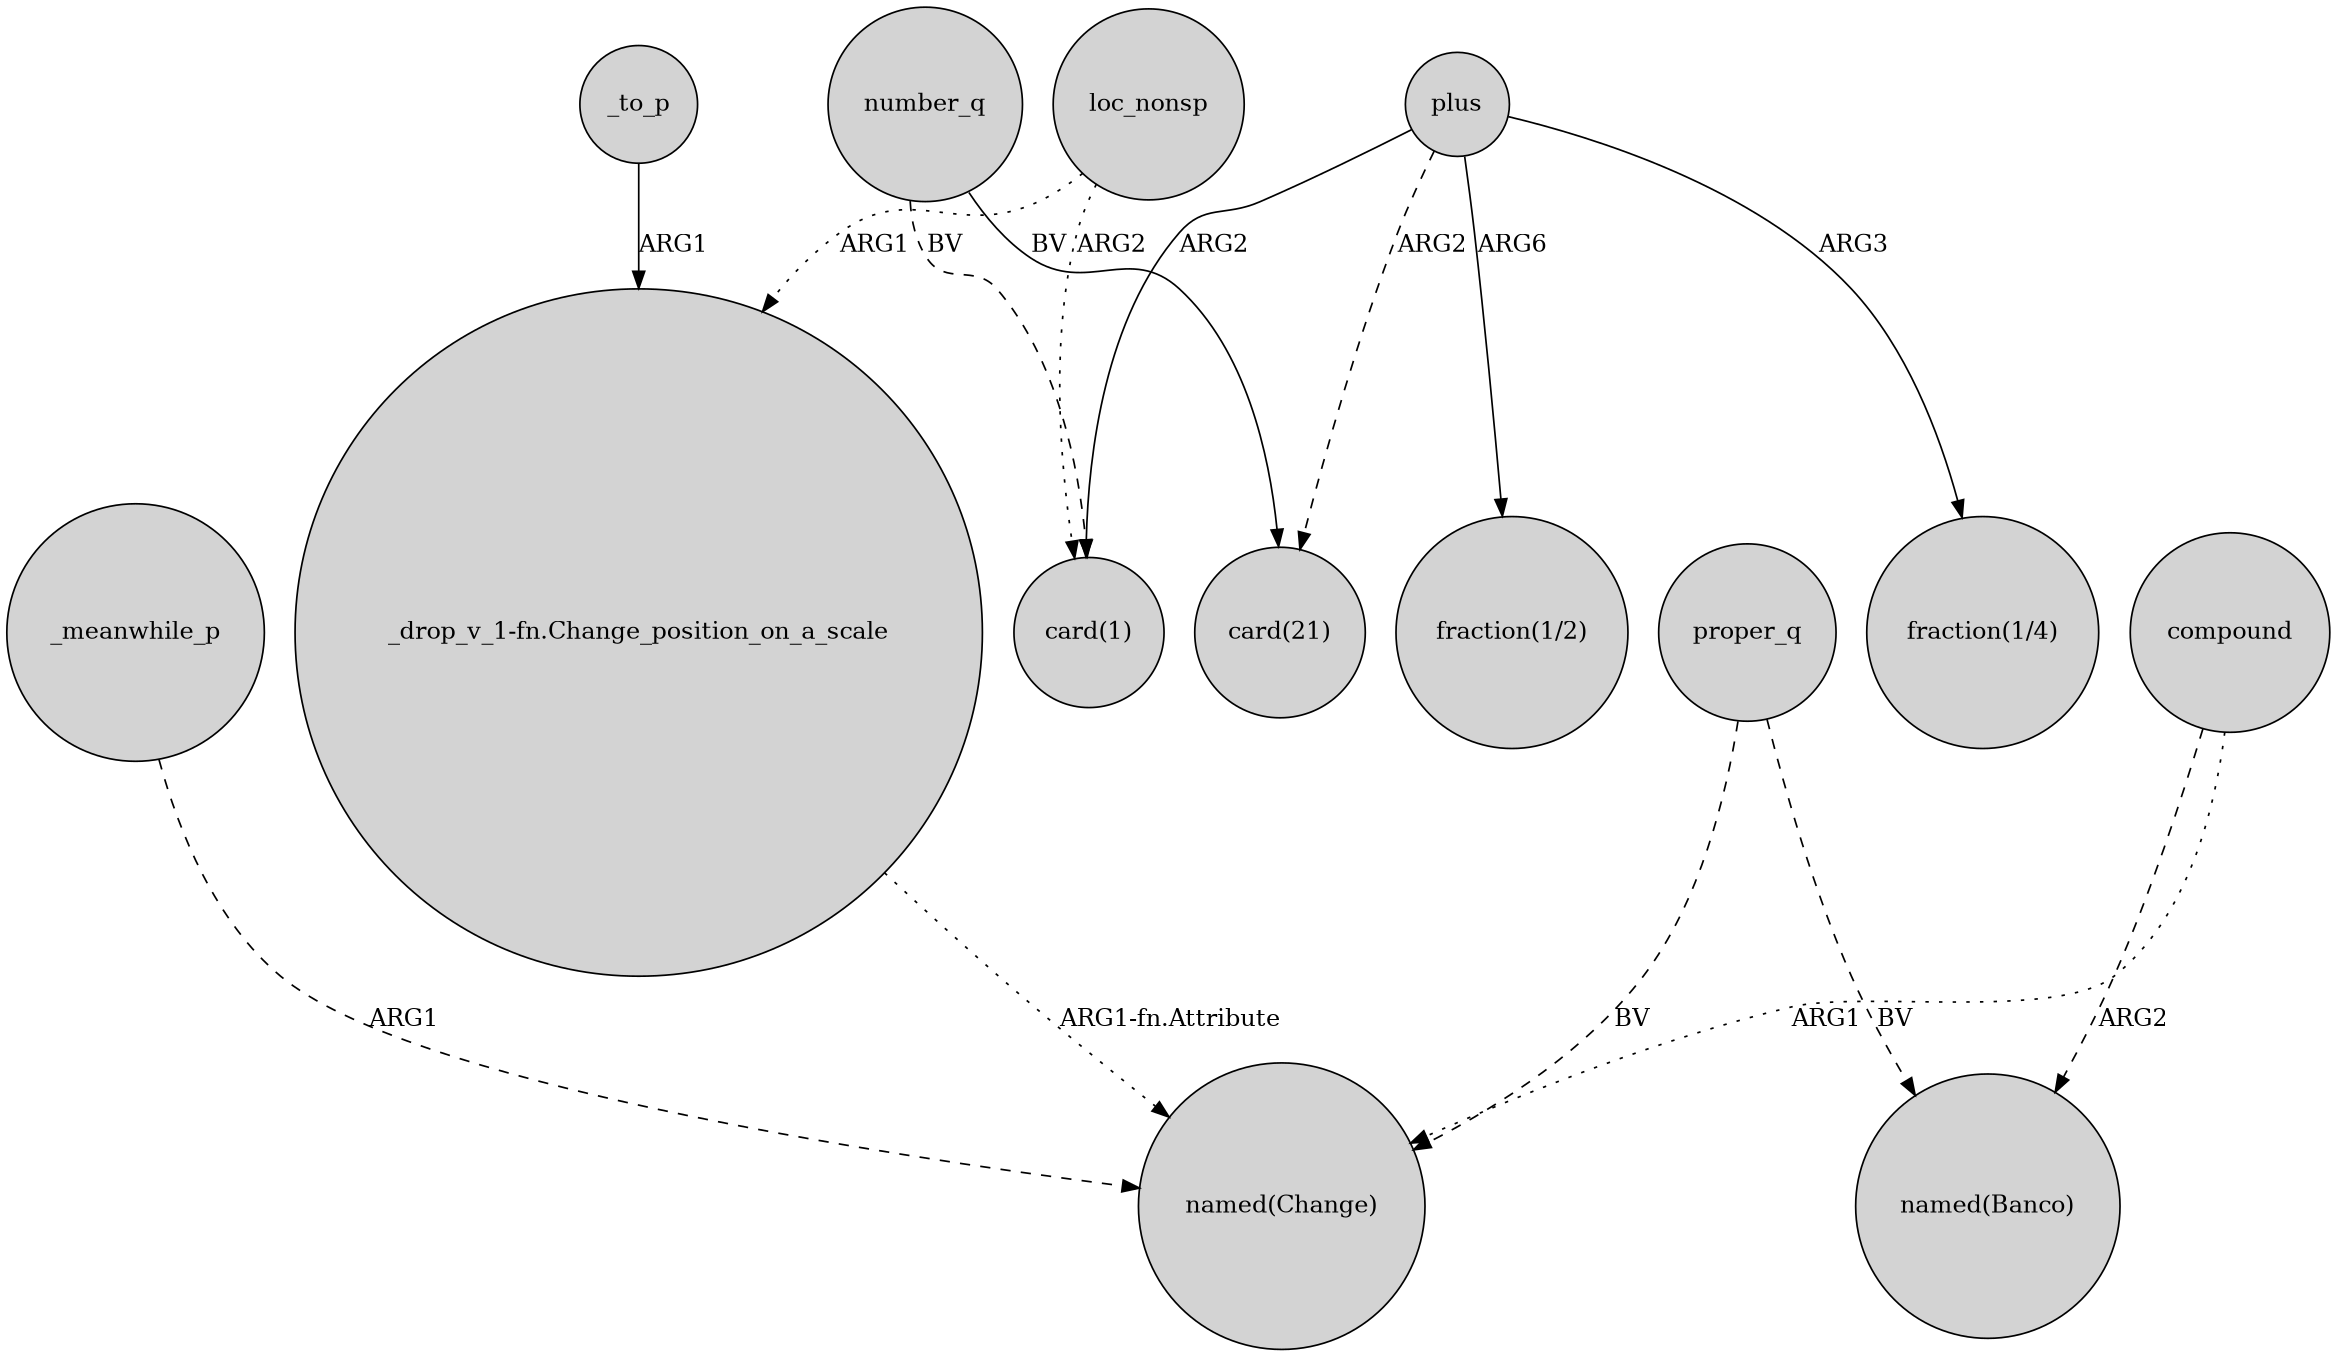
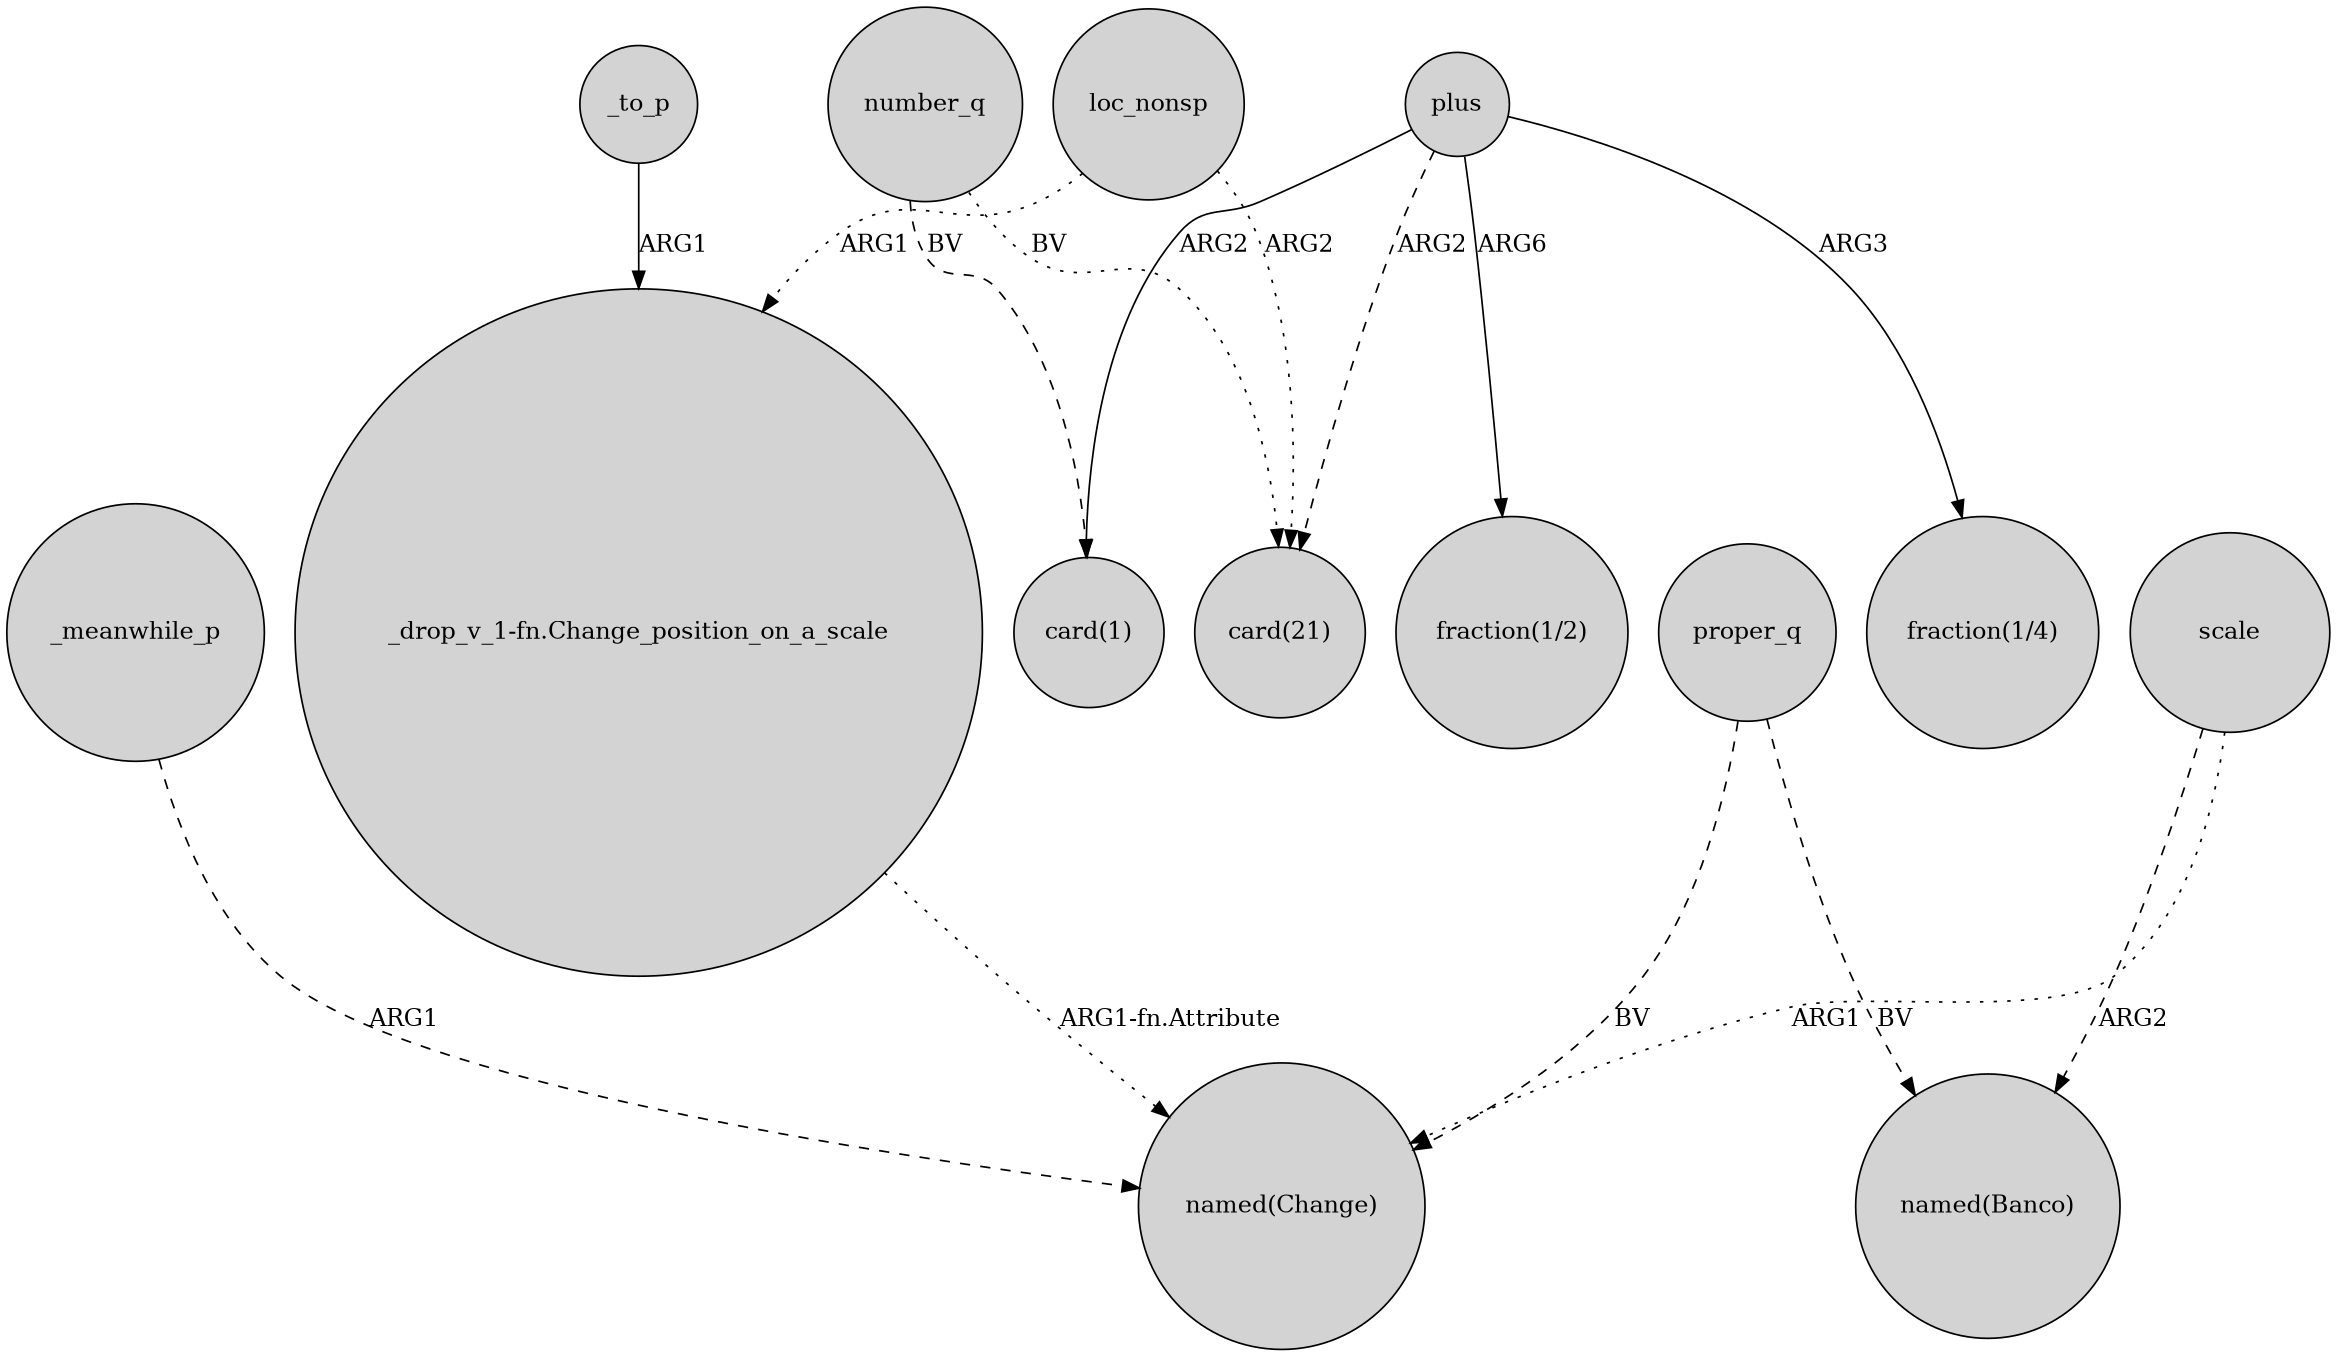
(1185, 295) -> (1185, 295)
(1060, 360) -> (1285, 343)
(2230, 633) -> (2230, 633)
